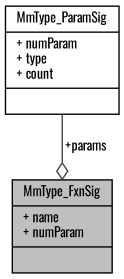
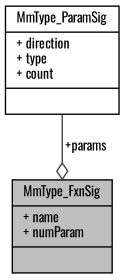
(47, 44) -> (44, 44)
